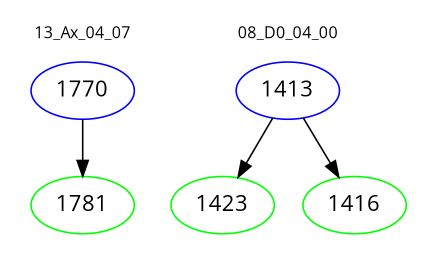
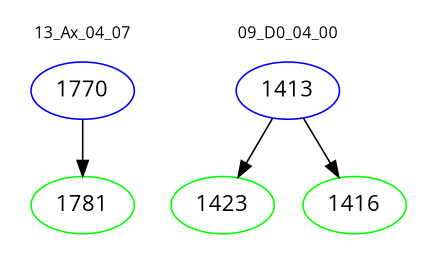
(289, 34) -> (289, 34)
